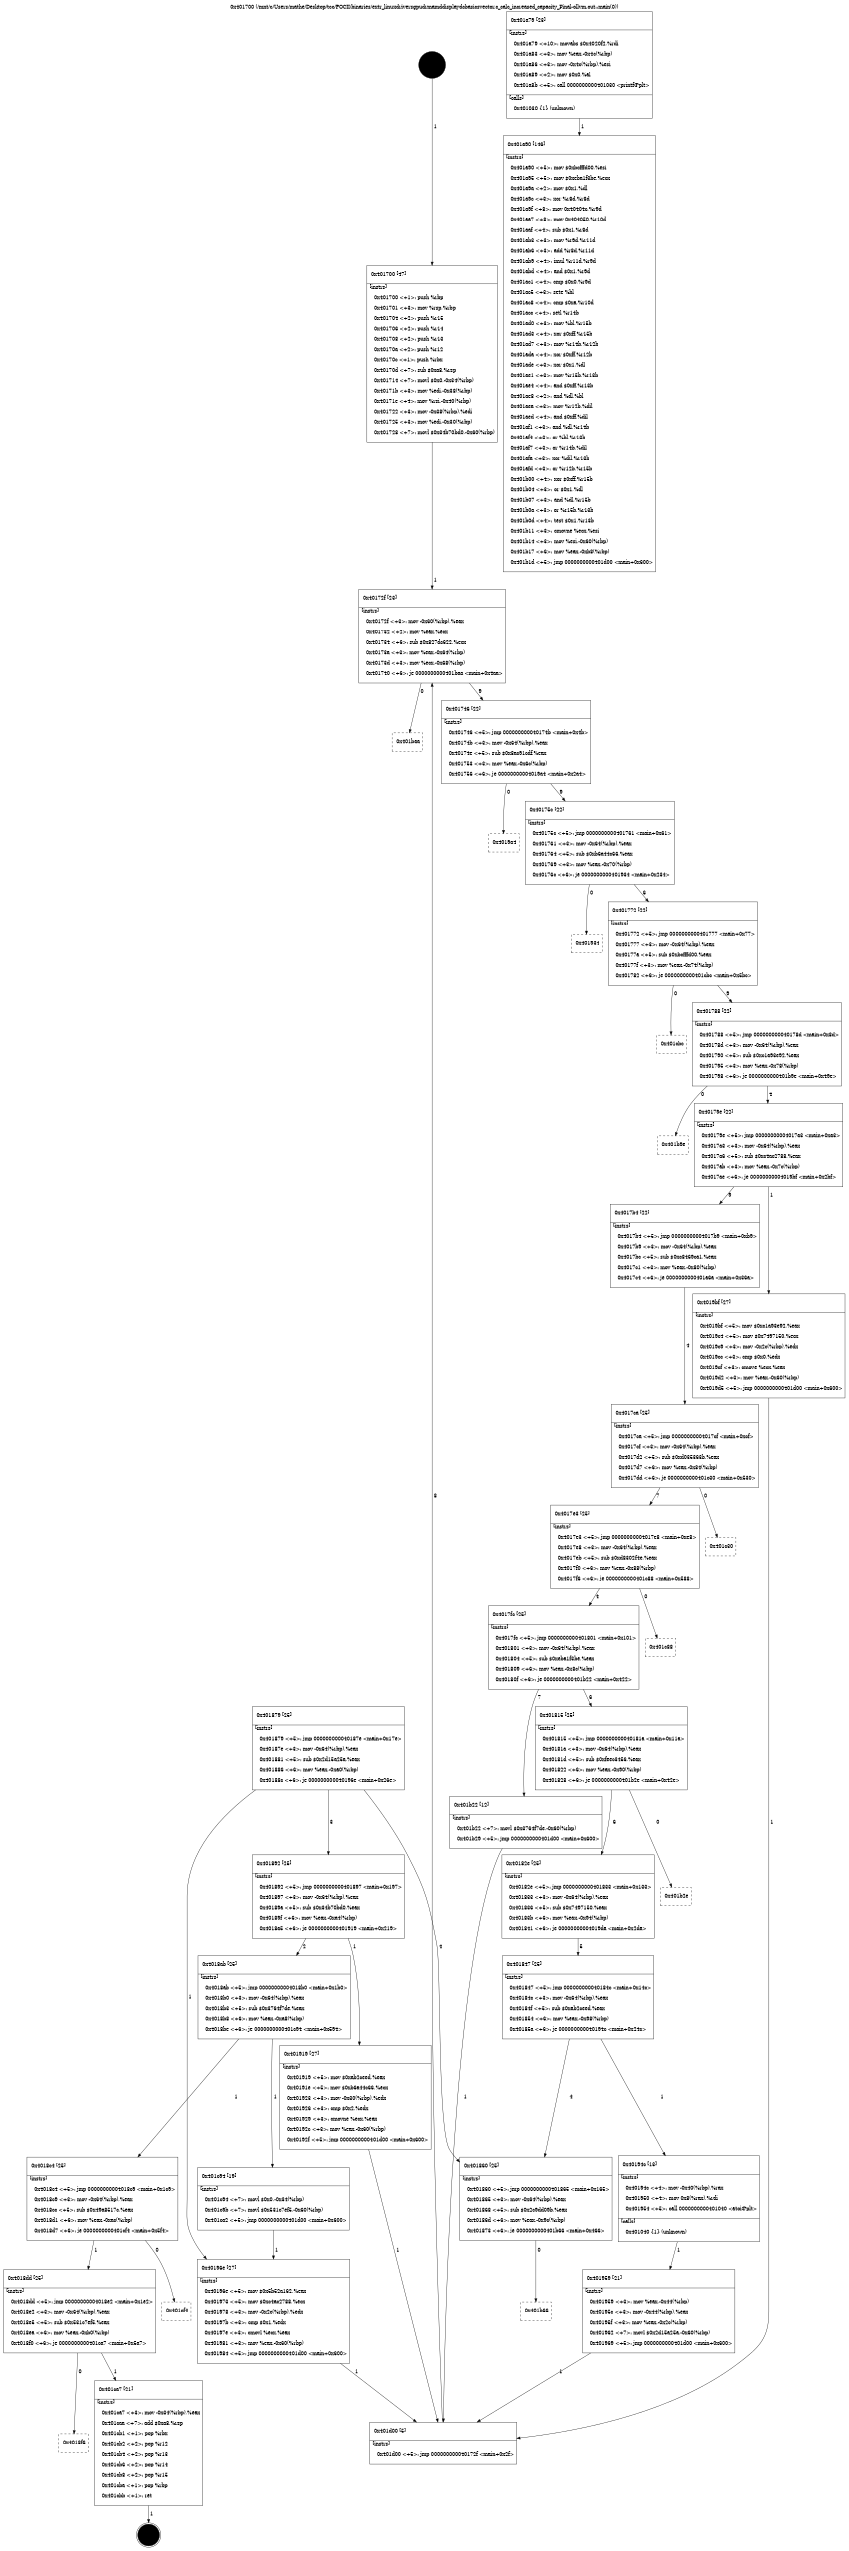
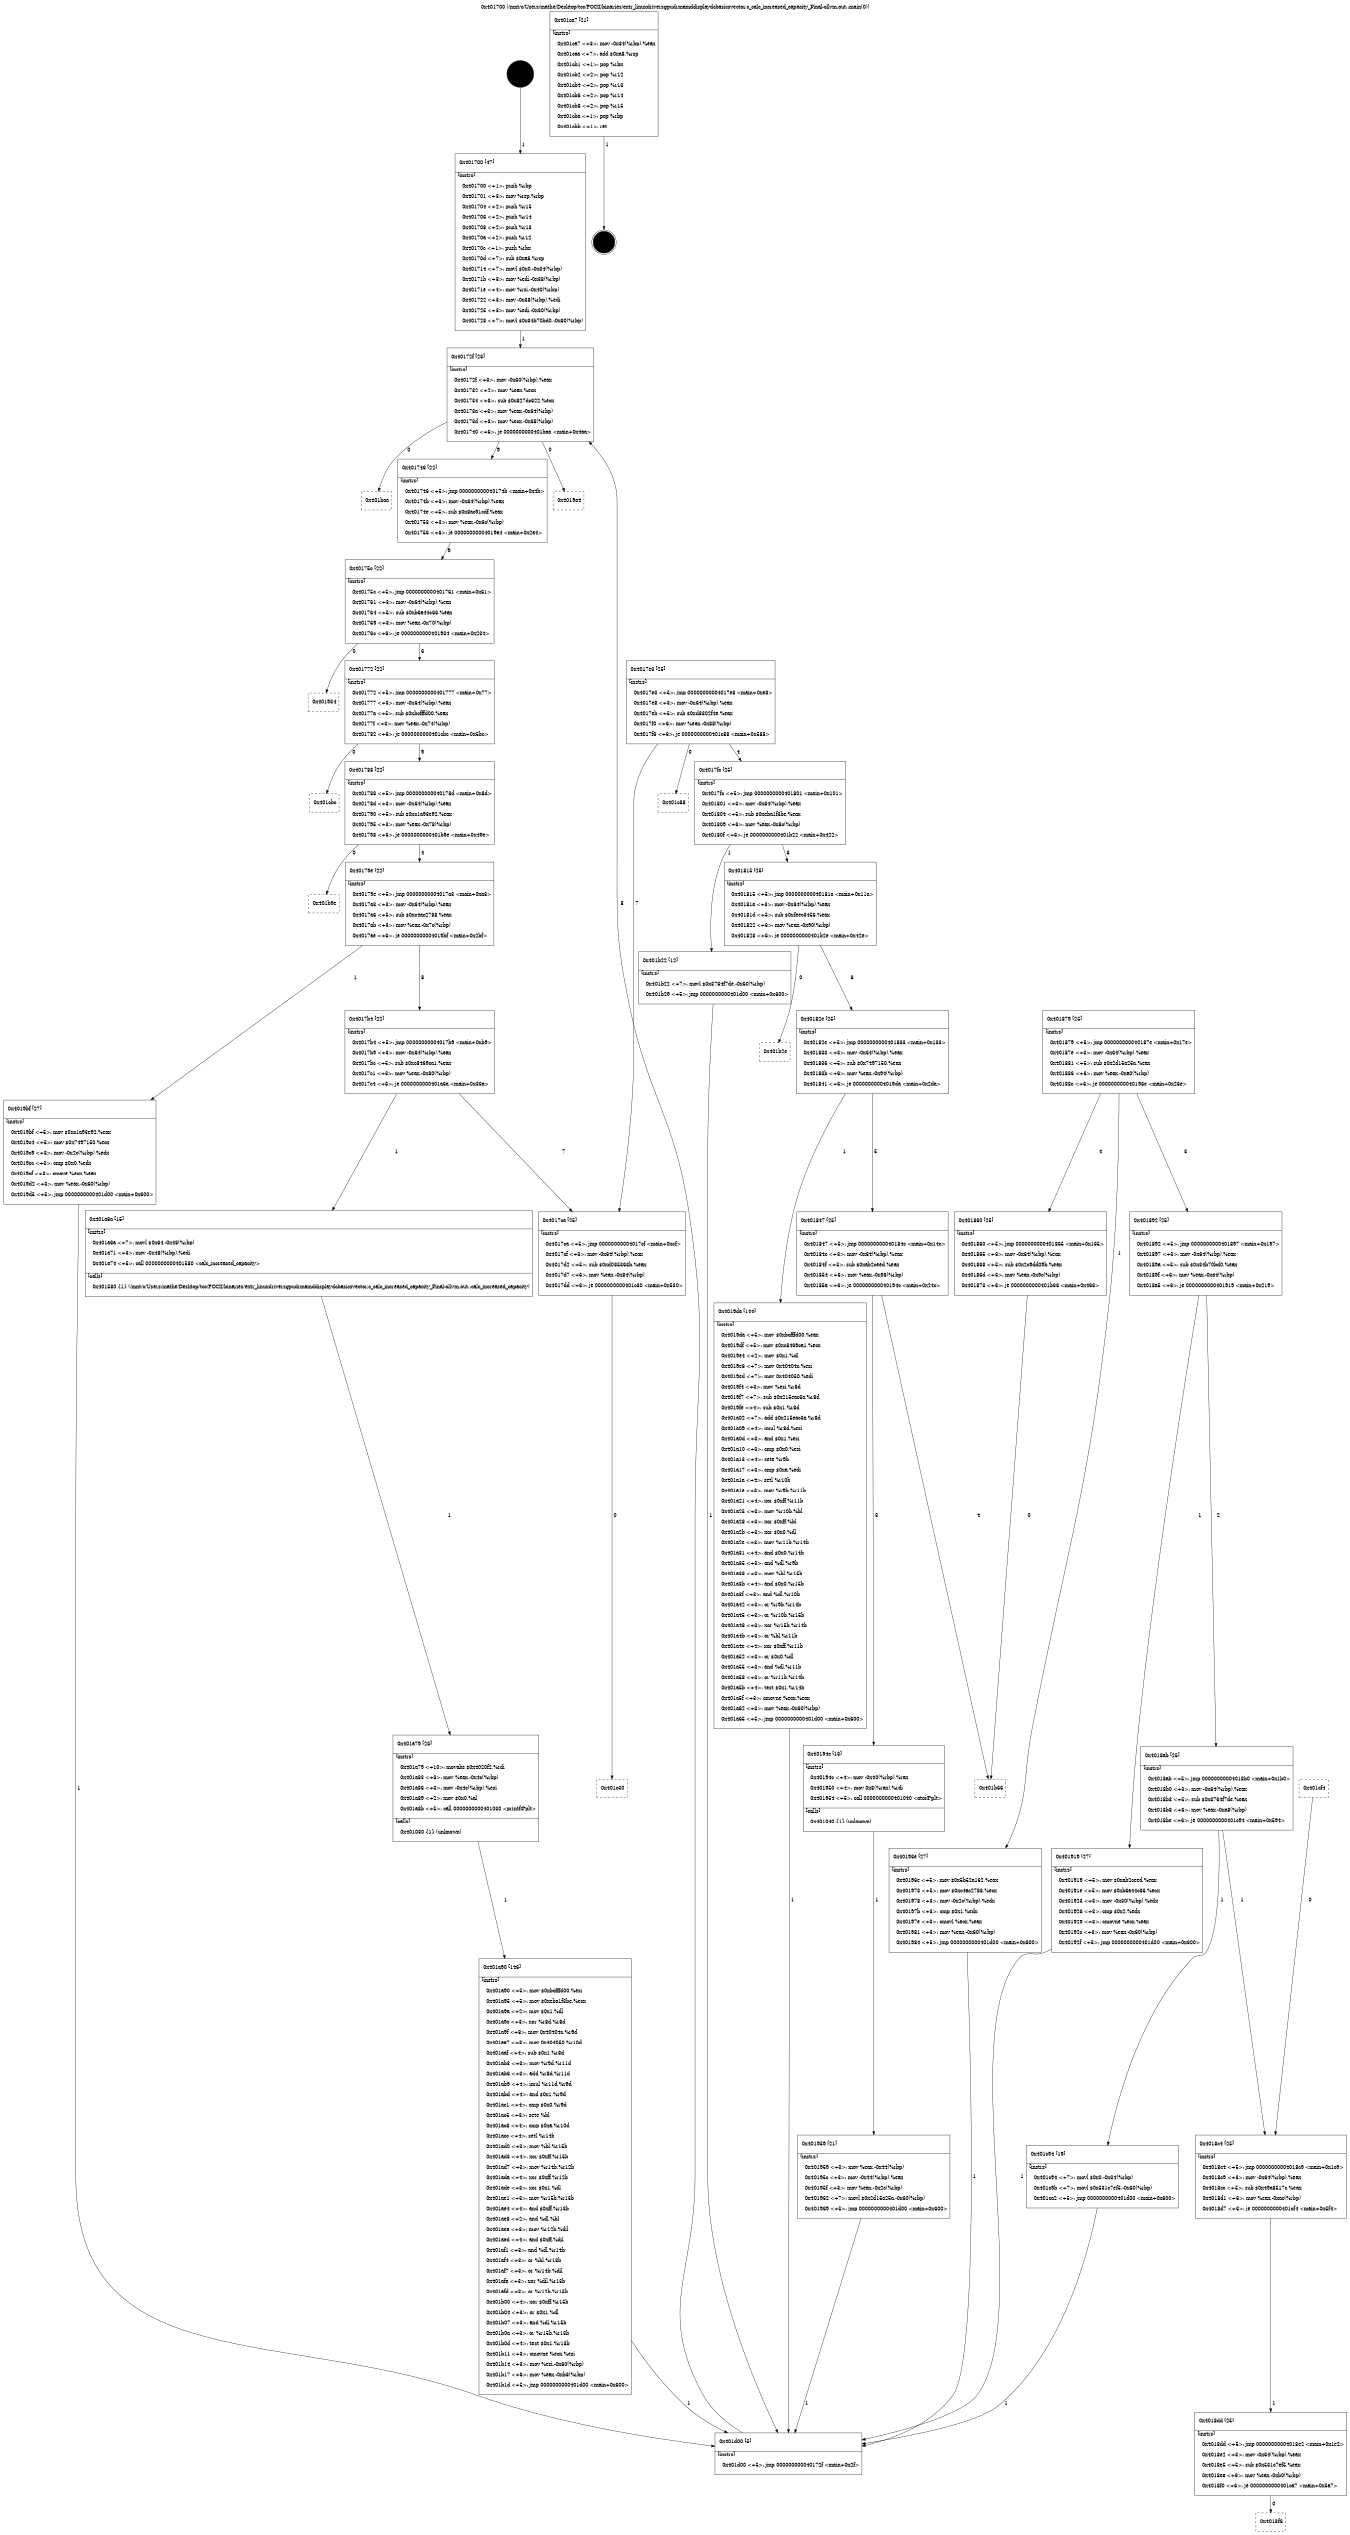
(504, 807) -> (553, 465)
(729, 1195) -> (422, 978)
none -> (309, 1254)
(687, 1346) -> (563, 1152)
(656, 1495) -> (634, 974)
none -> (790, 1516)
(539, 1698) -> (729, 853)
(557, 2096) -> (935, 1536)
(661, 2097) -> (876, 1516)
(273, 2243) -> (1028, 2375)
(163, 2268) -> (1294, 1965)
(108, 2365) -> none
none -> (672, 2392)
